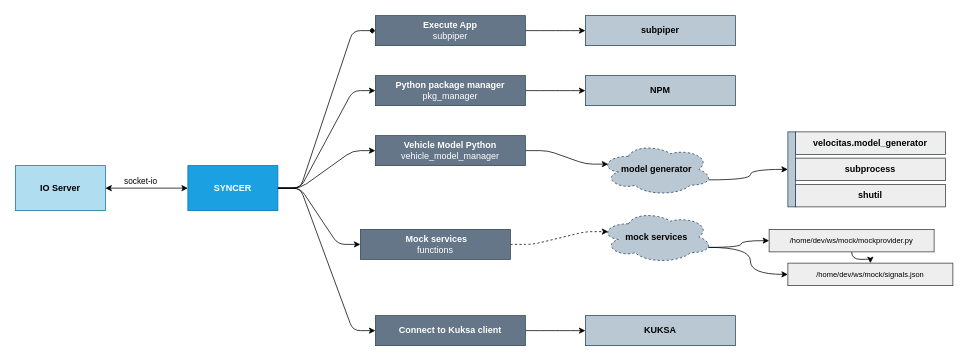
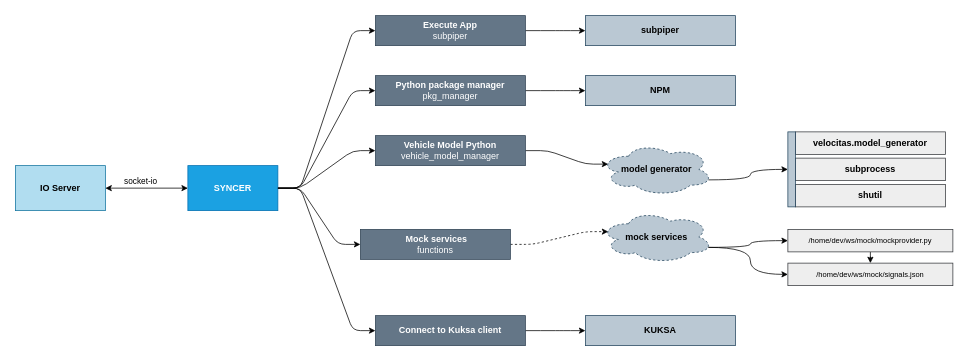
(368, 30) -> (369, 30)
(852, 240) -> (870, 240)
